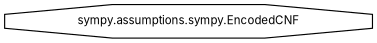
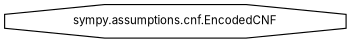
(189, 21) -> (175, 21)
